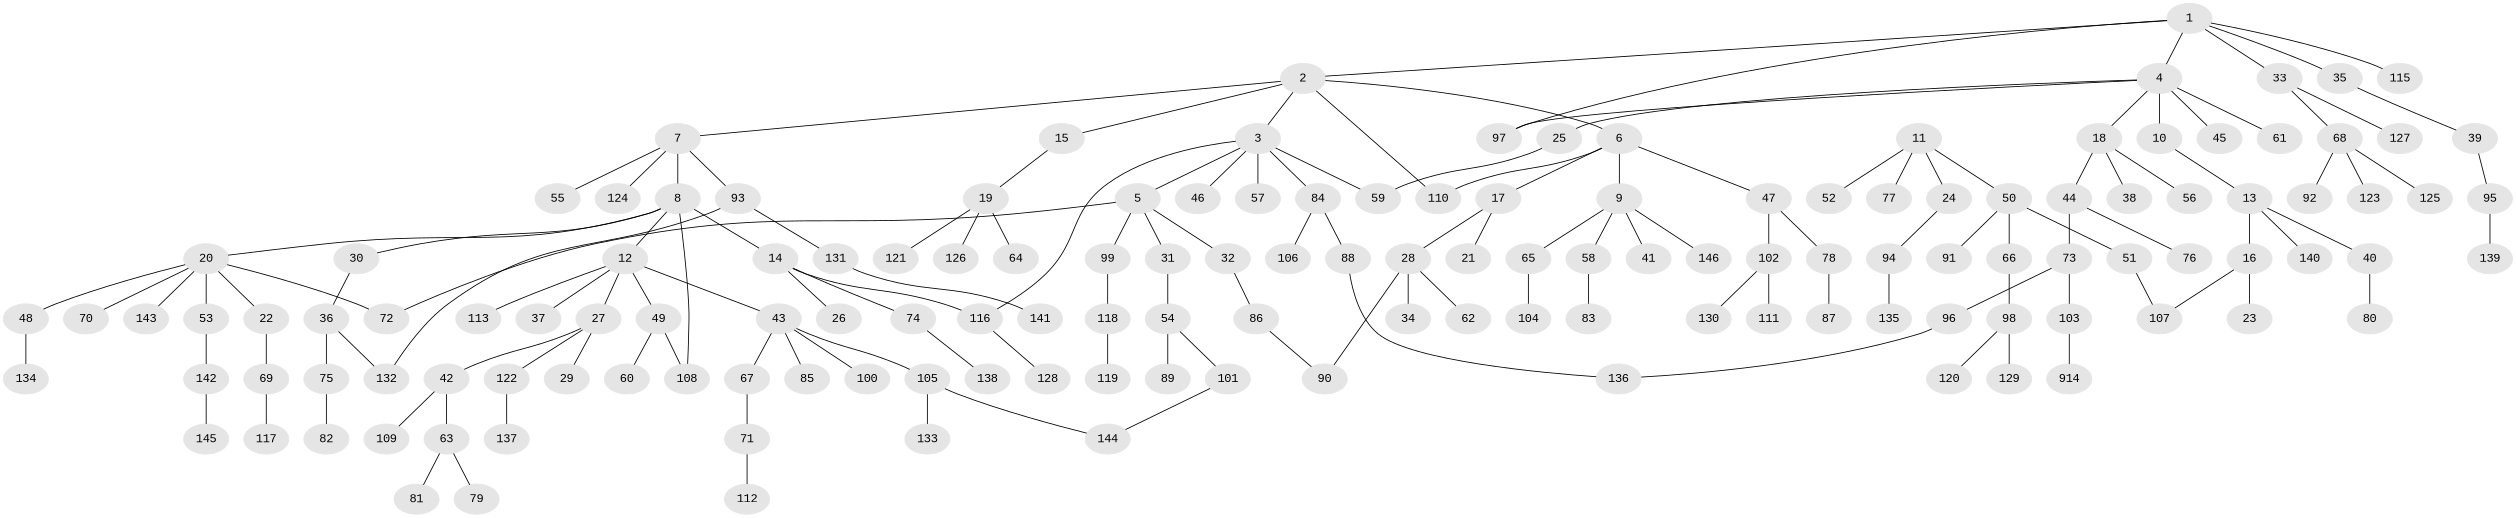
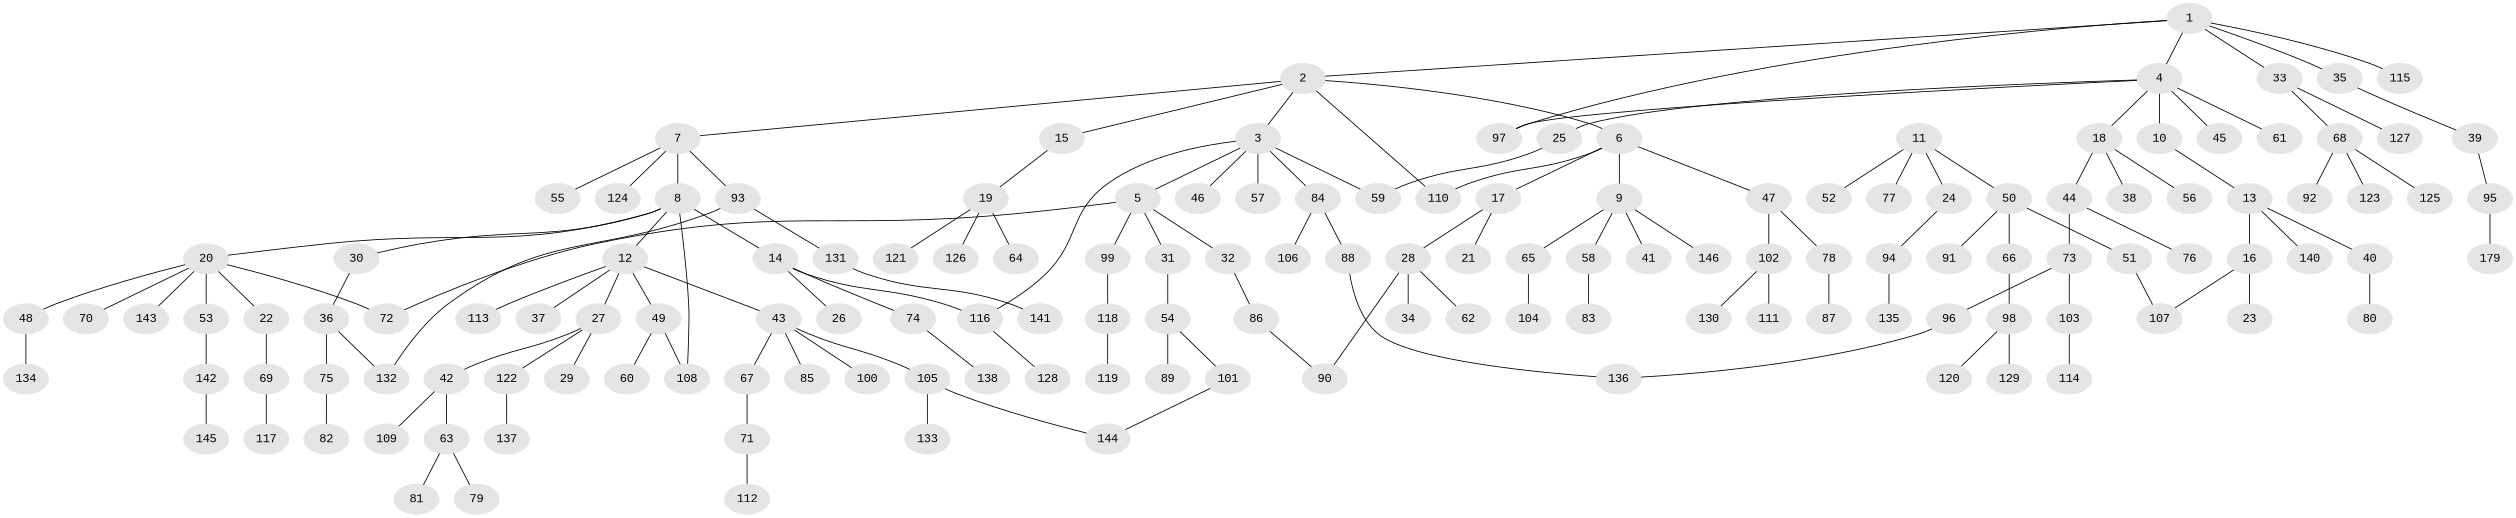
(2490, 259) -> (2490, 259)
(2069, 379) -> (2069, 379)
